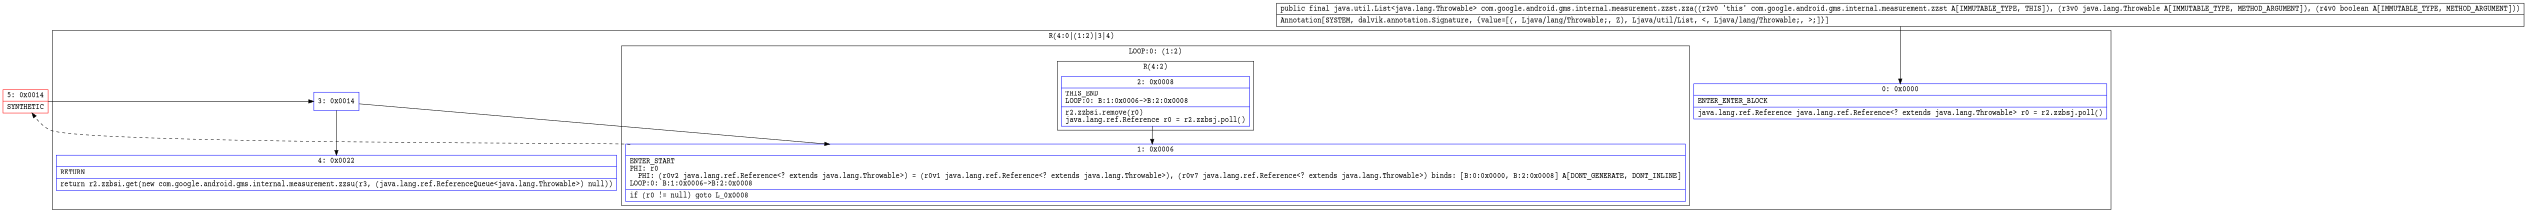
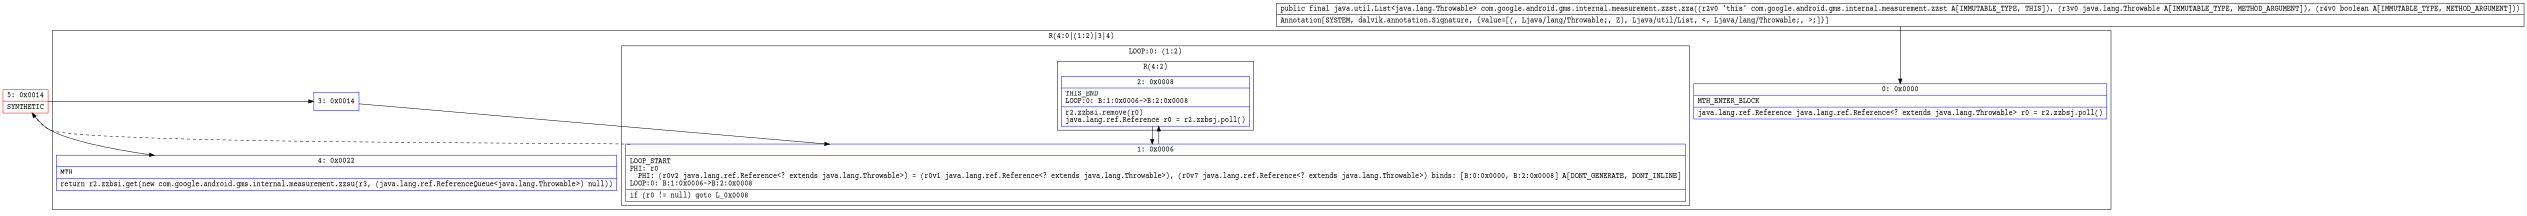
(1733, 101) -> (1728, 101)
(336, 130) -> (87, 143)
none -> (1159, 138)
(652, 161) -> (650, 161)
(73, 172) -> (66, 172)
